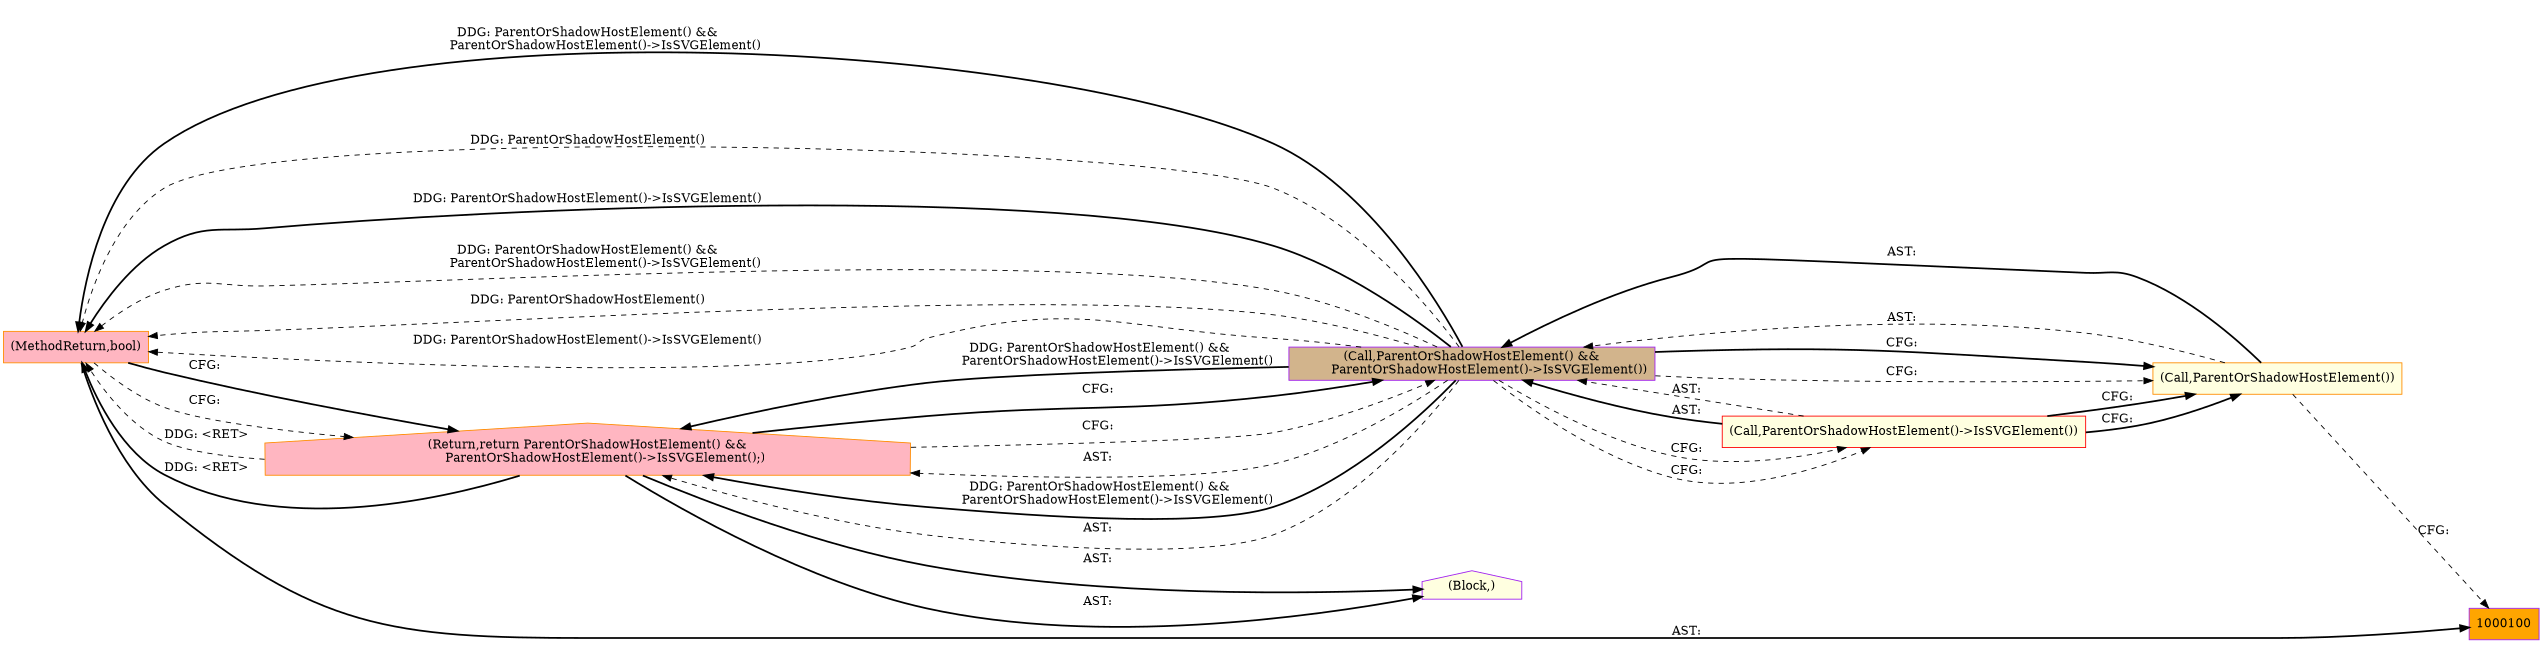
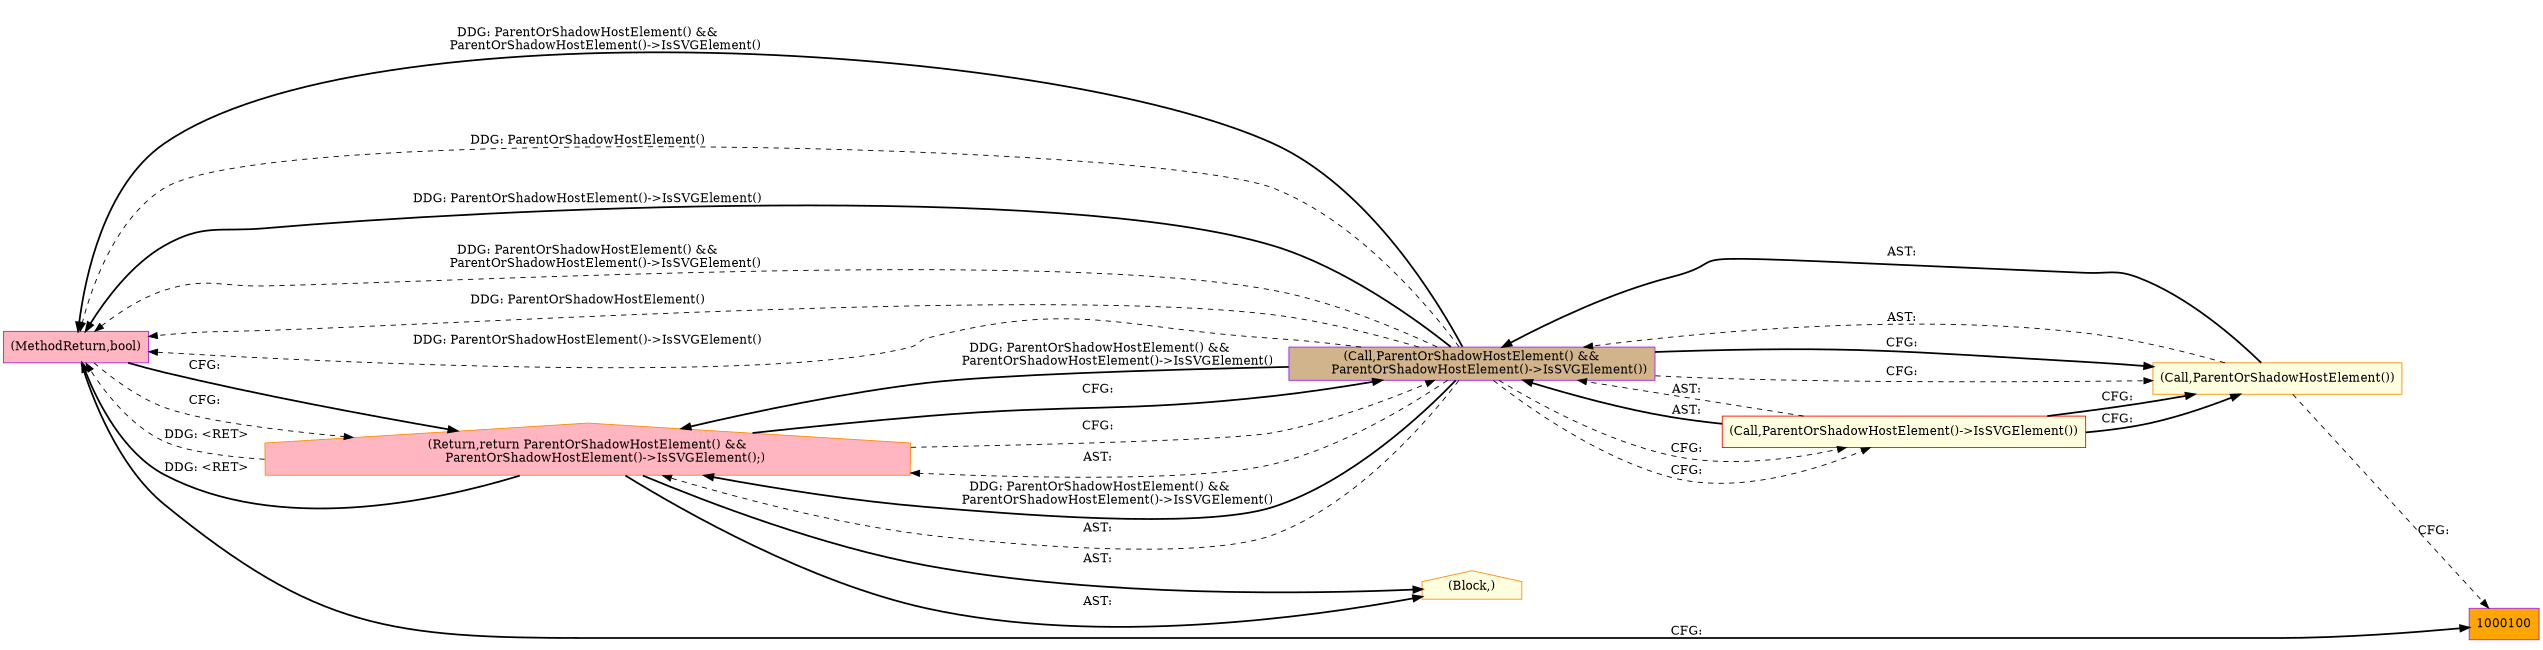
(76, 347) -> (76, 347)
(1472, 586) -> (1472, 586)
(1689, 631) -> (1689, 631)
